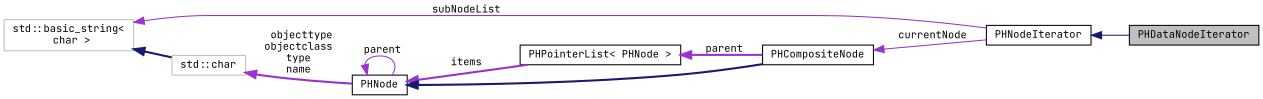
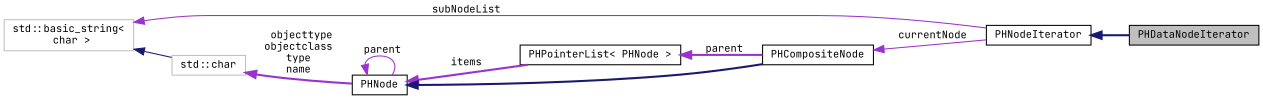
(1115, 35) -> (1115, 35)
(158, 54) -> (158, 54)
